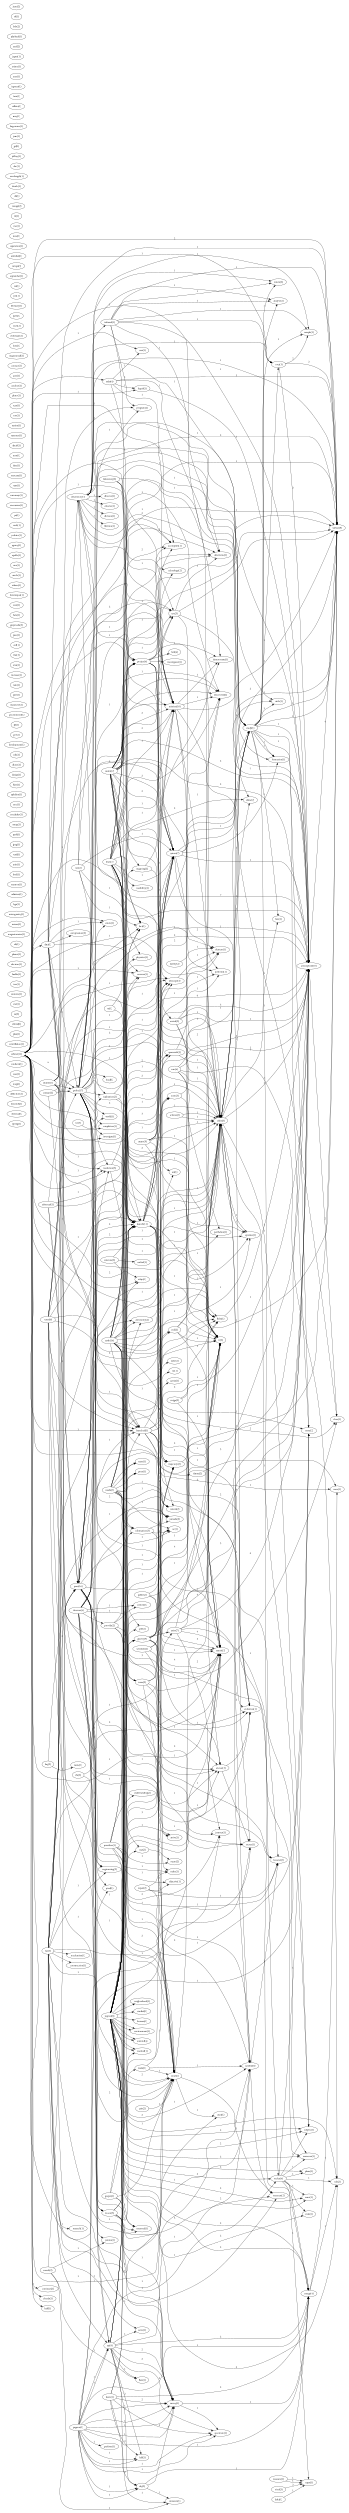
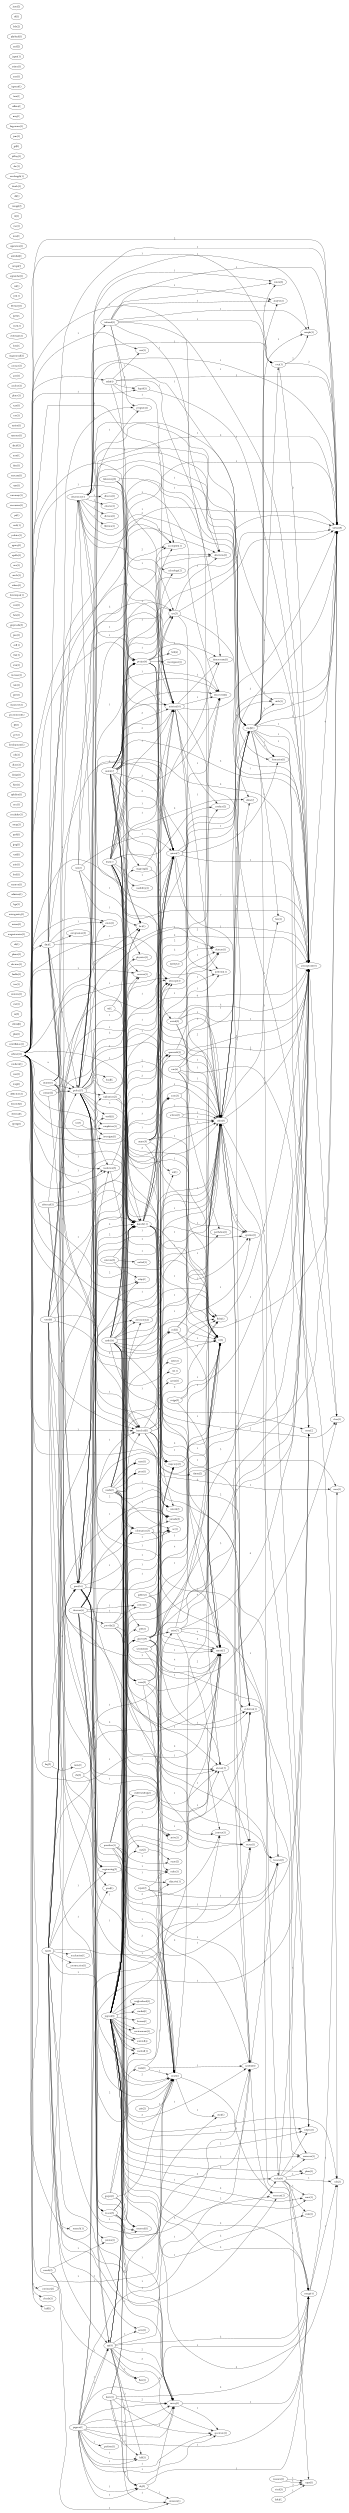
none -> (221, 806)
none -> (119, 1568)
